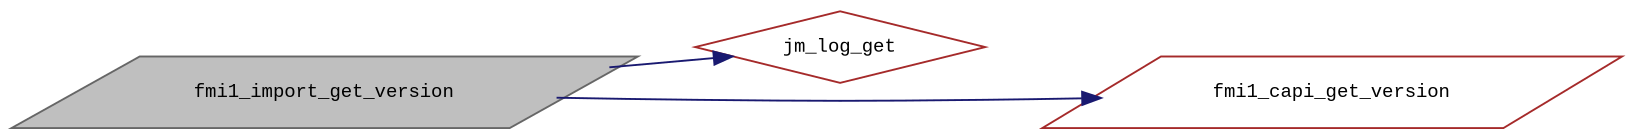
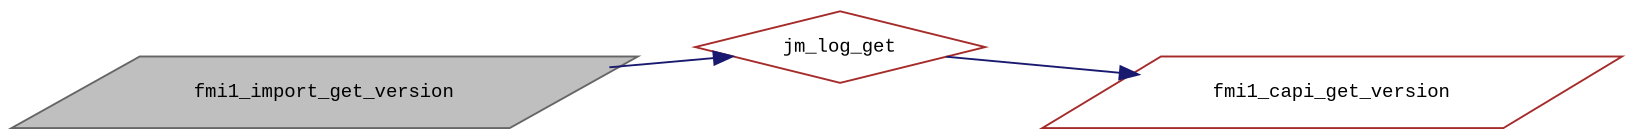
(819, 101) -> (1033, 65)
